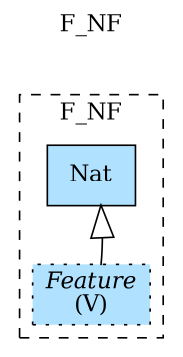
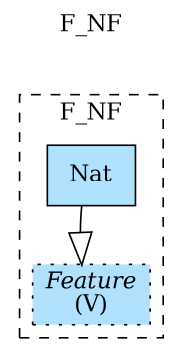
(102, 252) -> (81, 219)
